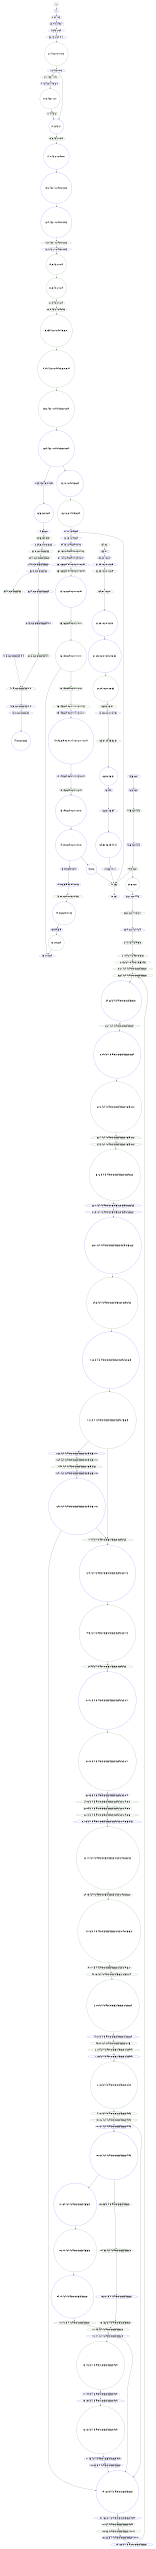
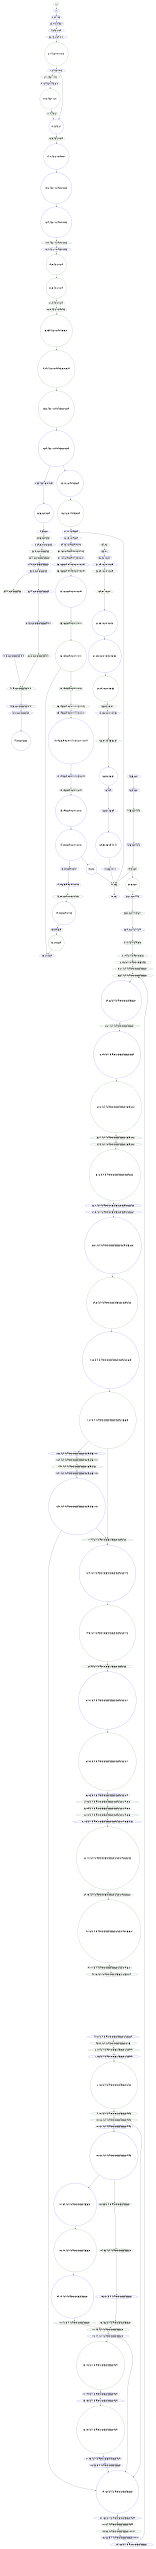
(113, 2006) -> none
